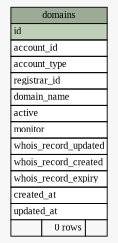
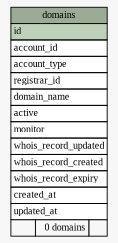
(69, 228) -> (65, 228)
